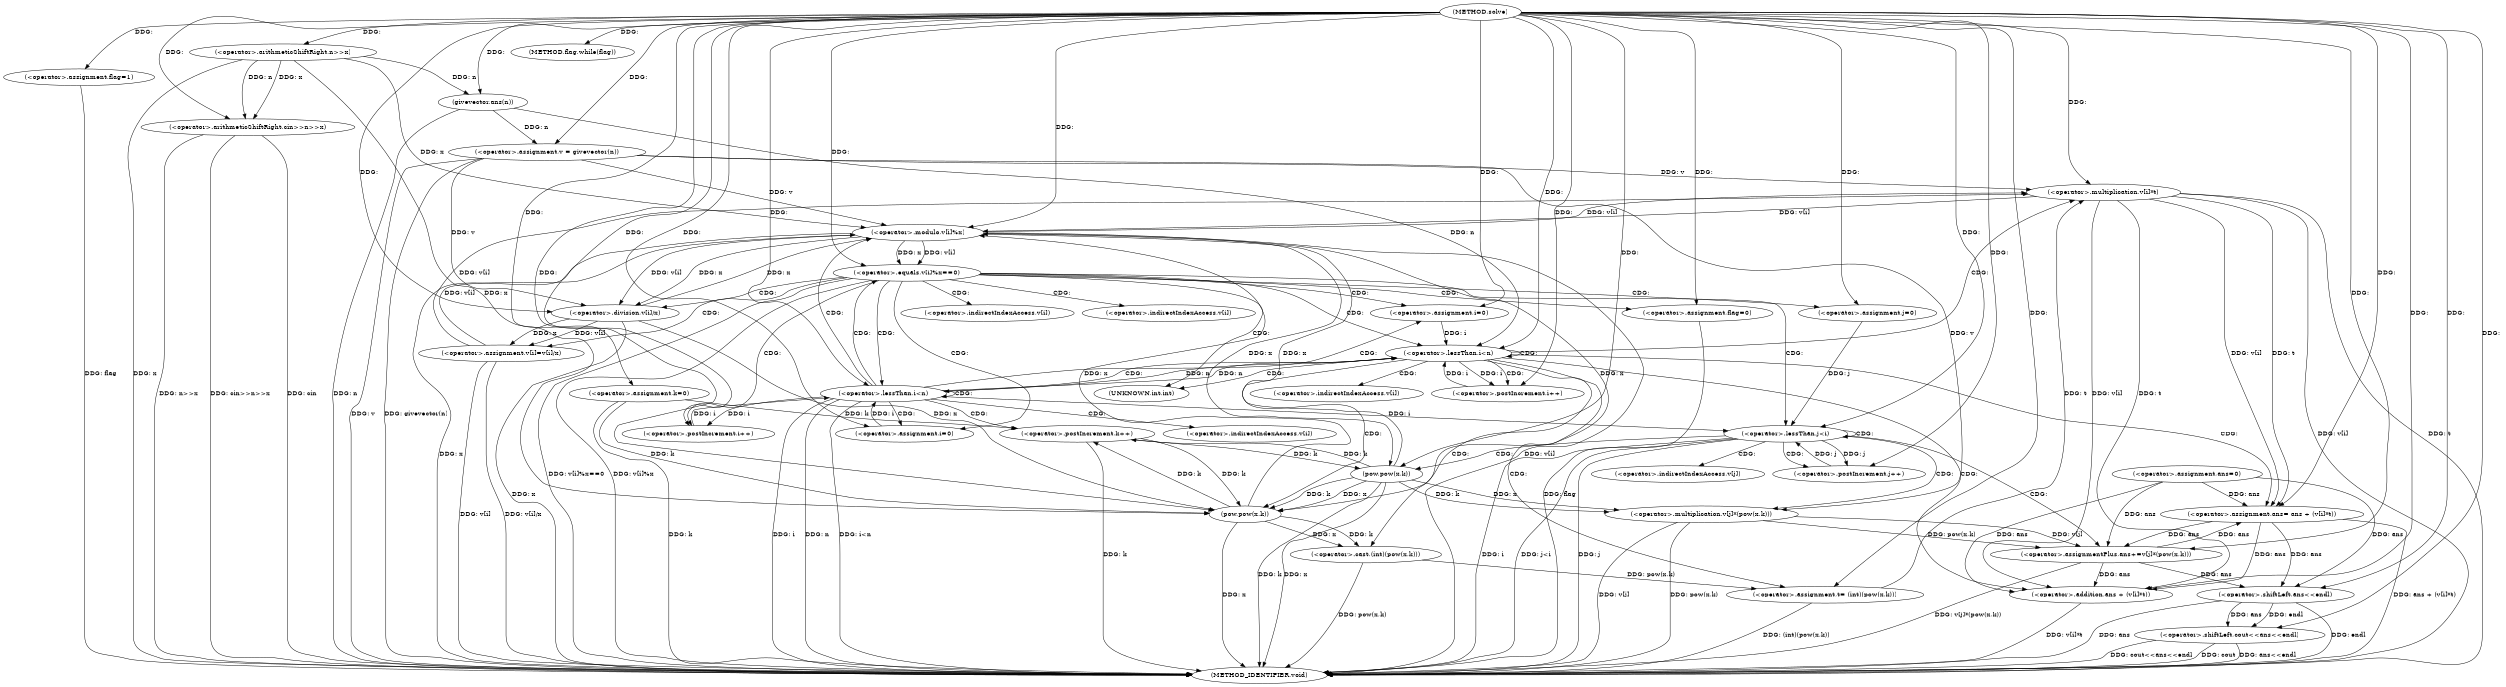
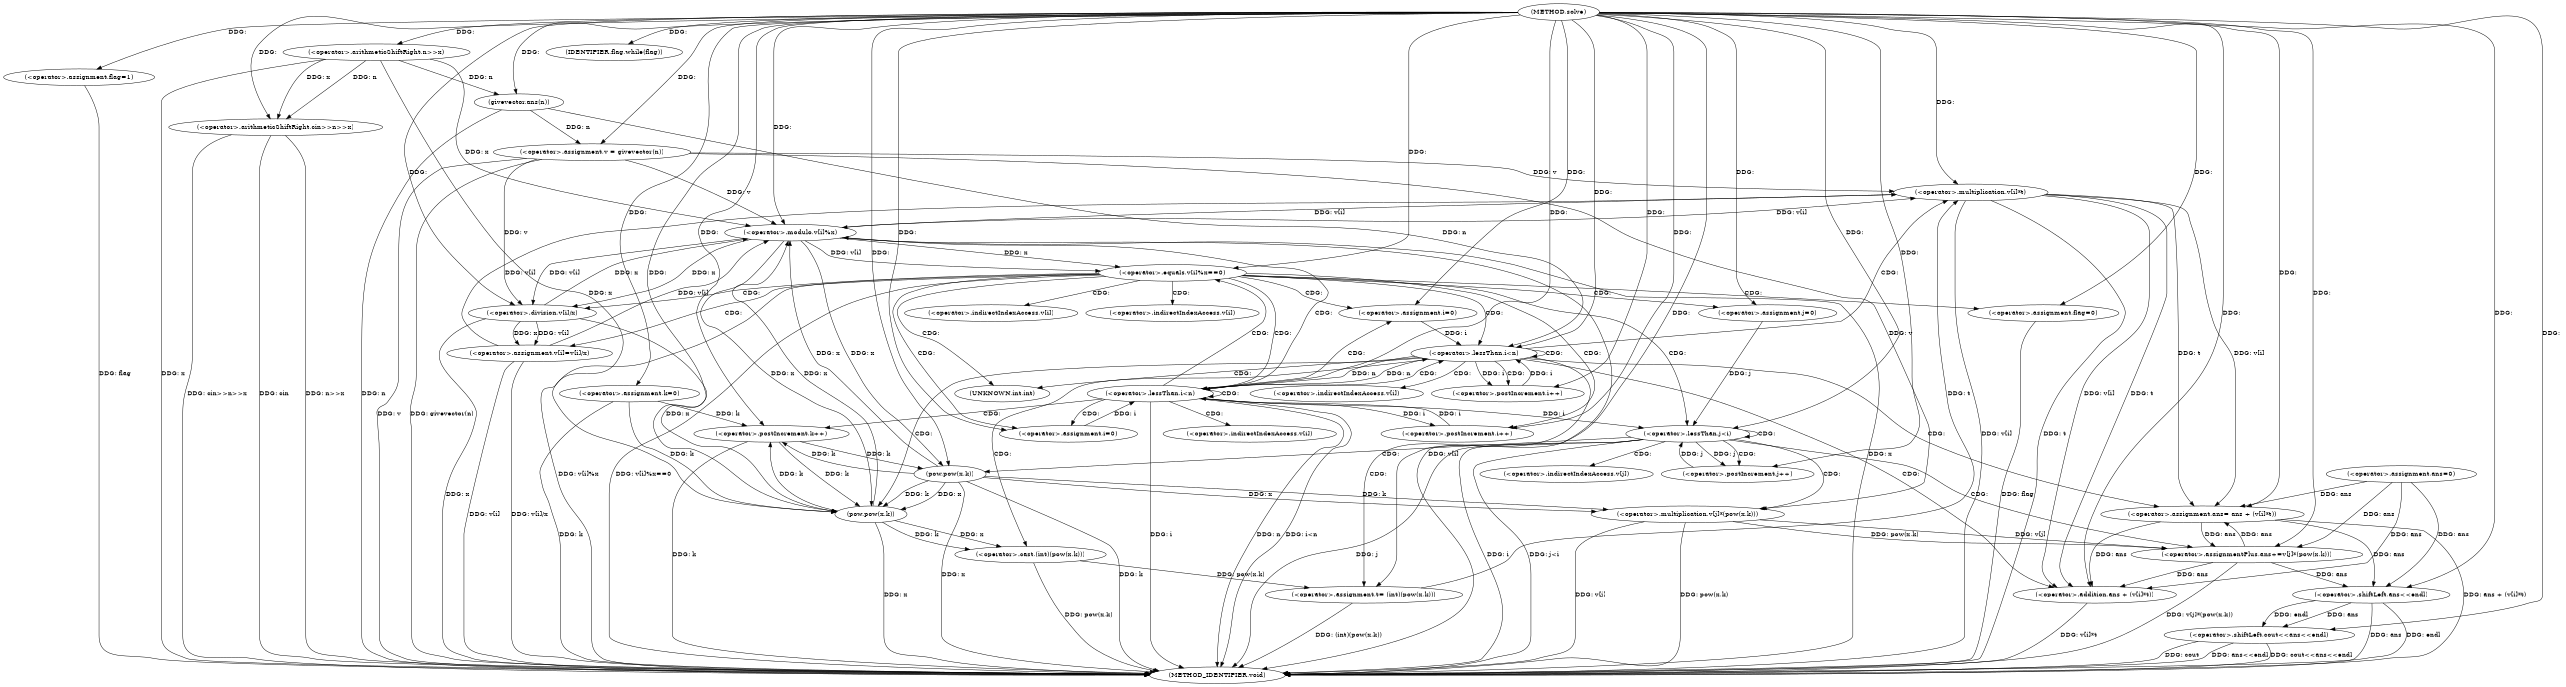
none -> (767, 34)
(573, 52) -> (614, 52)
